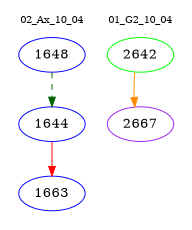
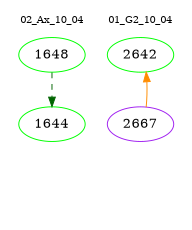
(52, 55) -> (52, 55)
(134, 85) -> (147, 95)
(52, 124) -> (52, 124)
(52, 193) -> none
